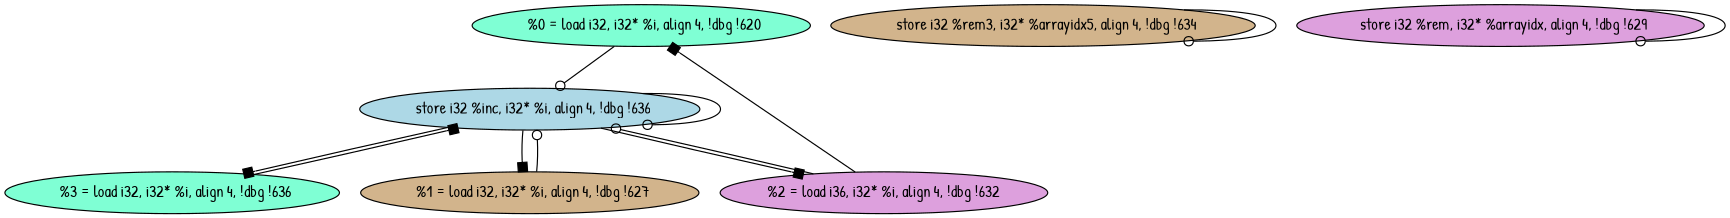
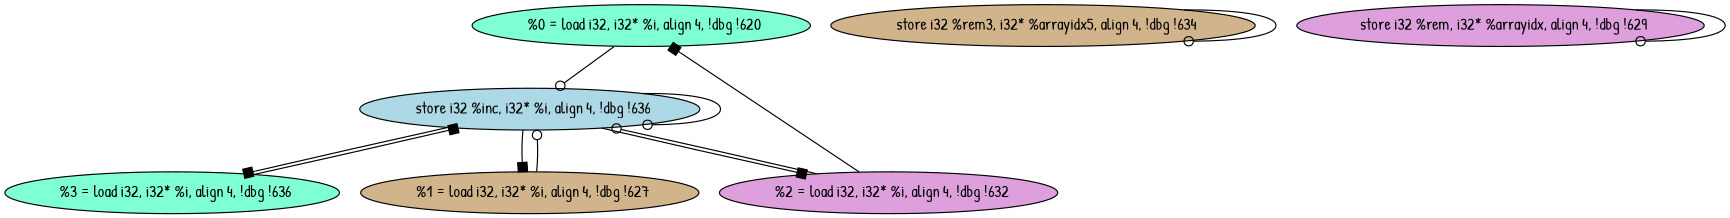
(884, 193) -> (889, 193)
